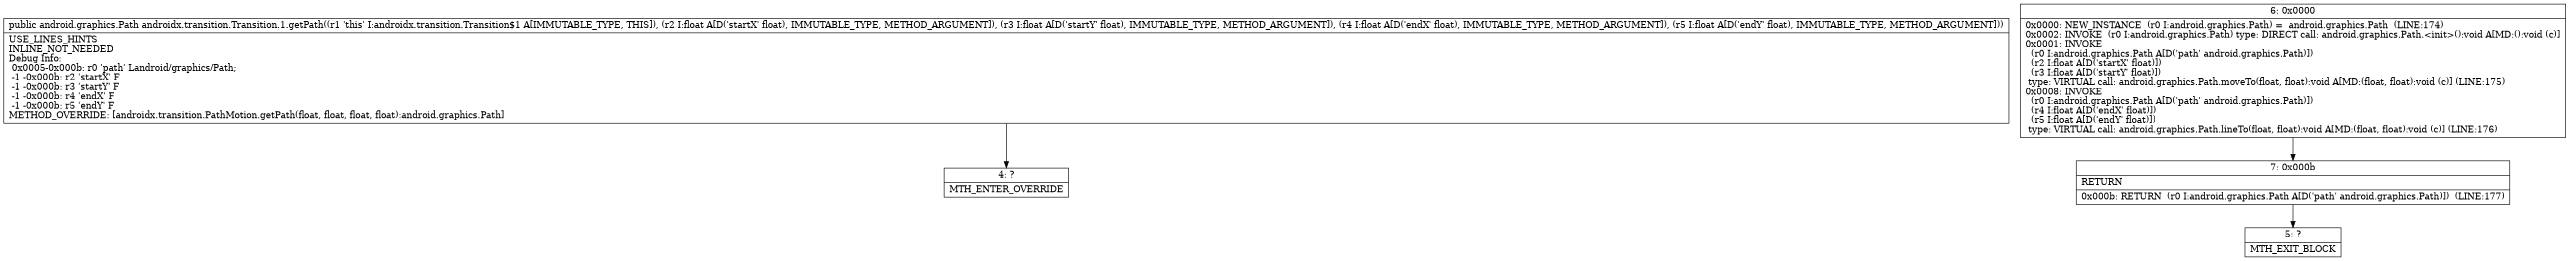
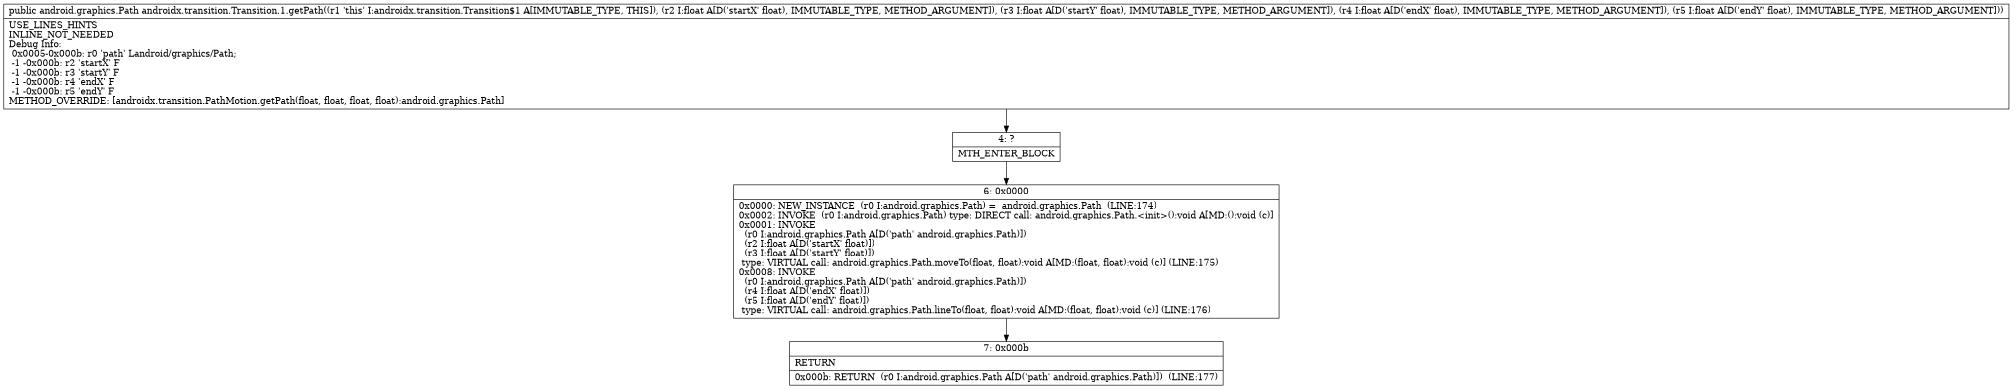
none -> (1006, 170)
(1006, 190) -> (1006, 154)
(2293, 242) -> none
